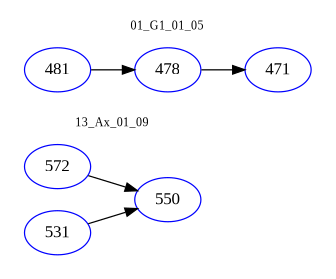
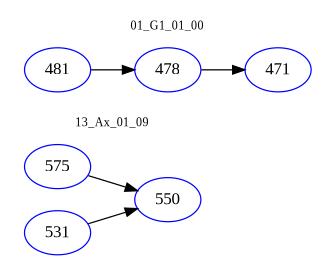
(168, 26) -> (168, 26)
(58, 167) -> (58, 167)
